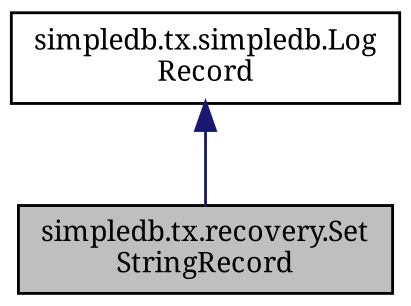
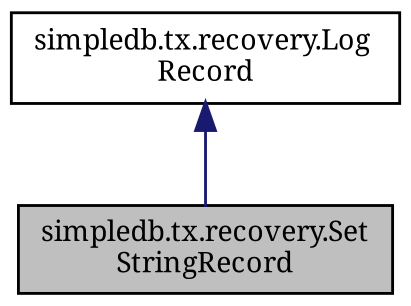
(206, 58) -> (206, 58)
